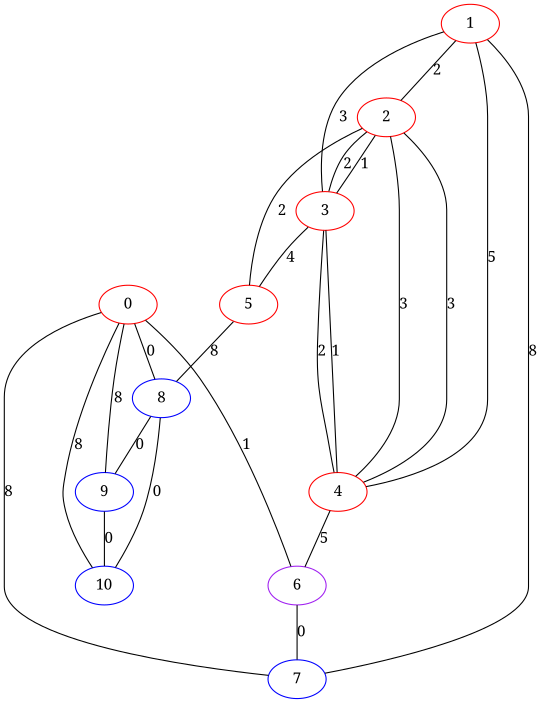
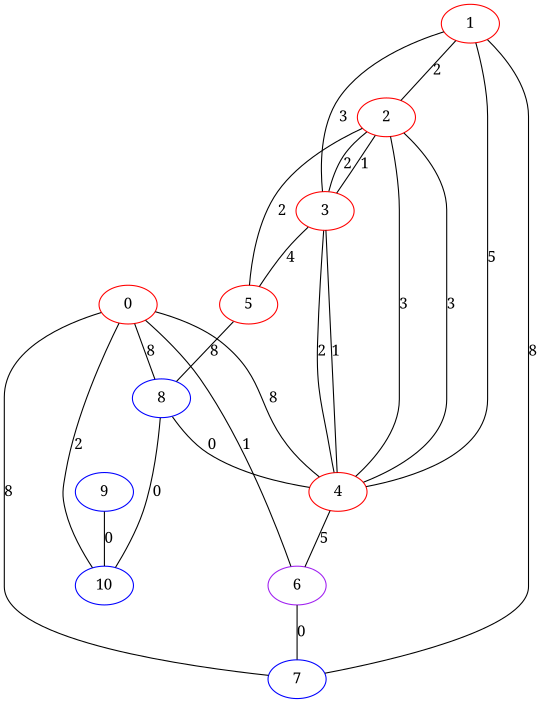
(151, 351) -> (151, 351)
(112, 398) -> (252, 378)
(79, 445) -> (79, 445)
(133, 445) -> (233, 466)
